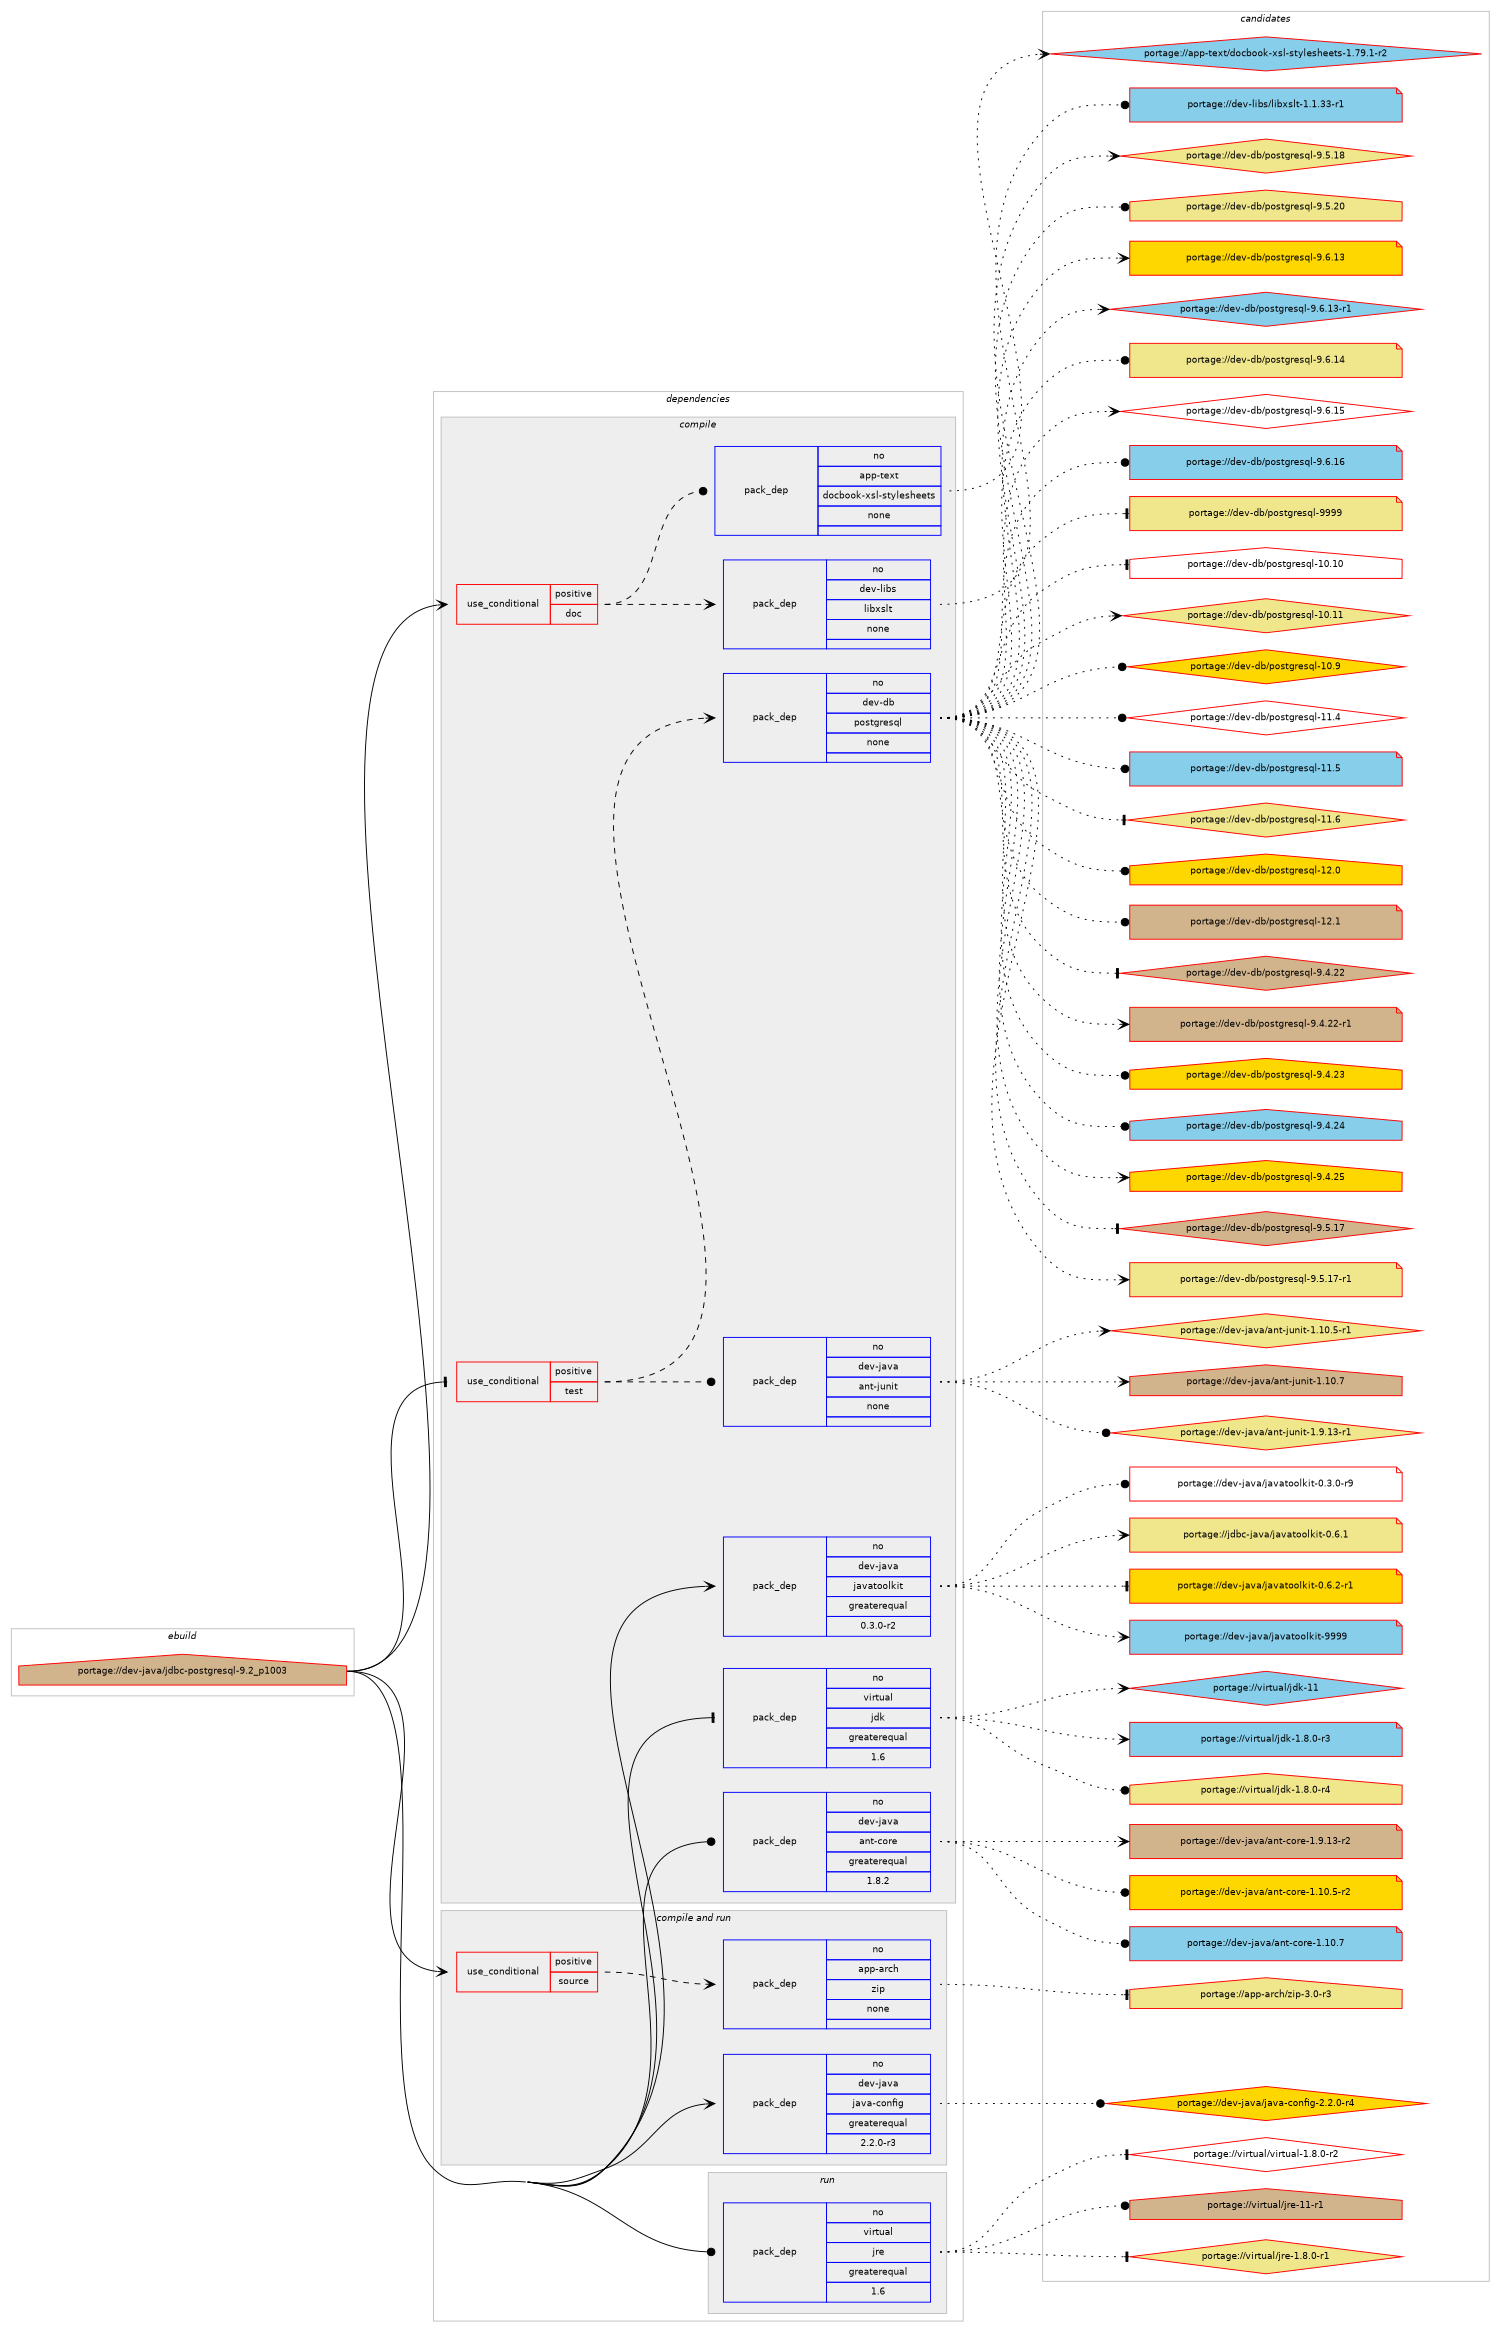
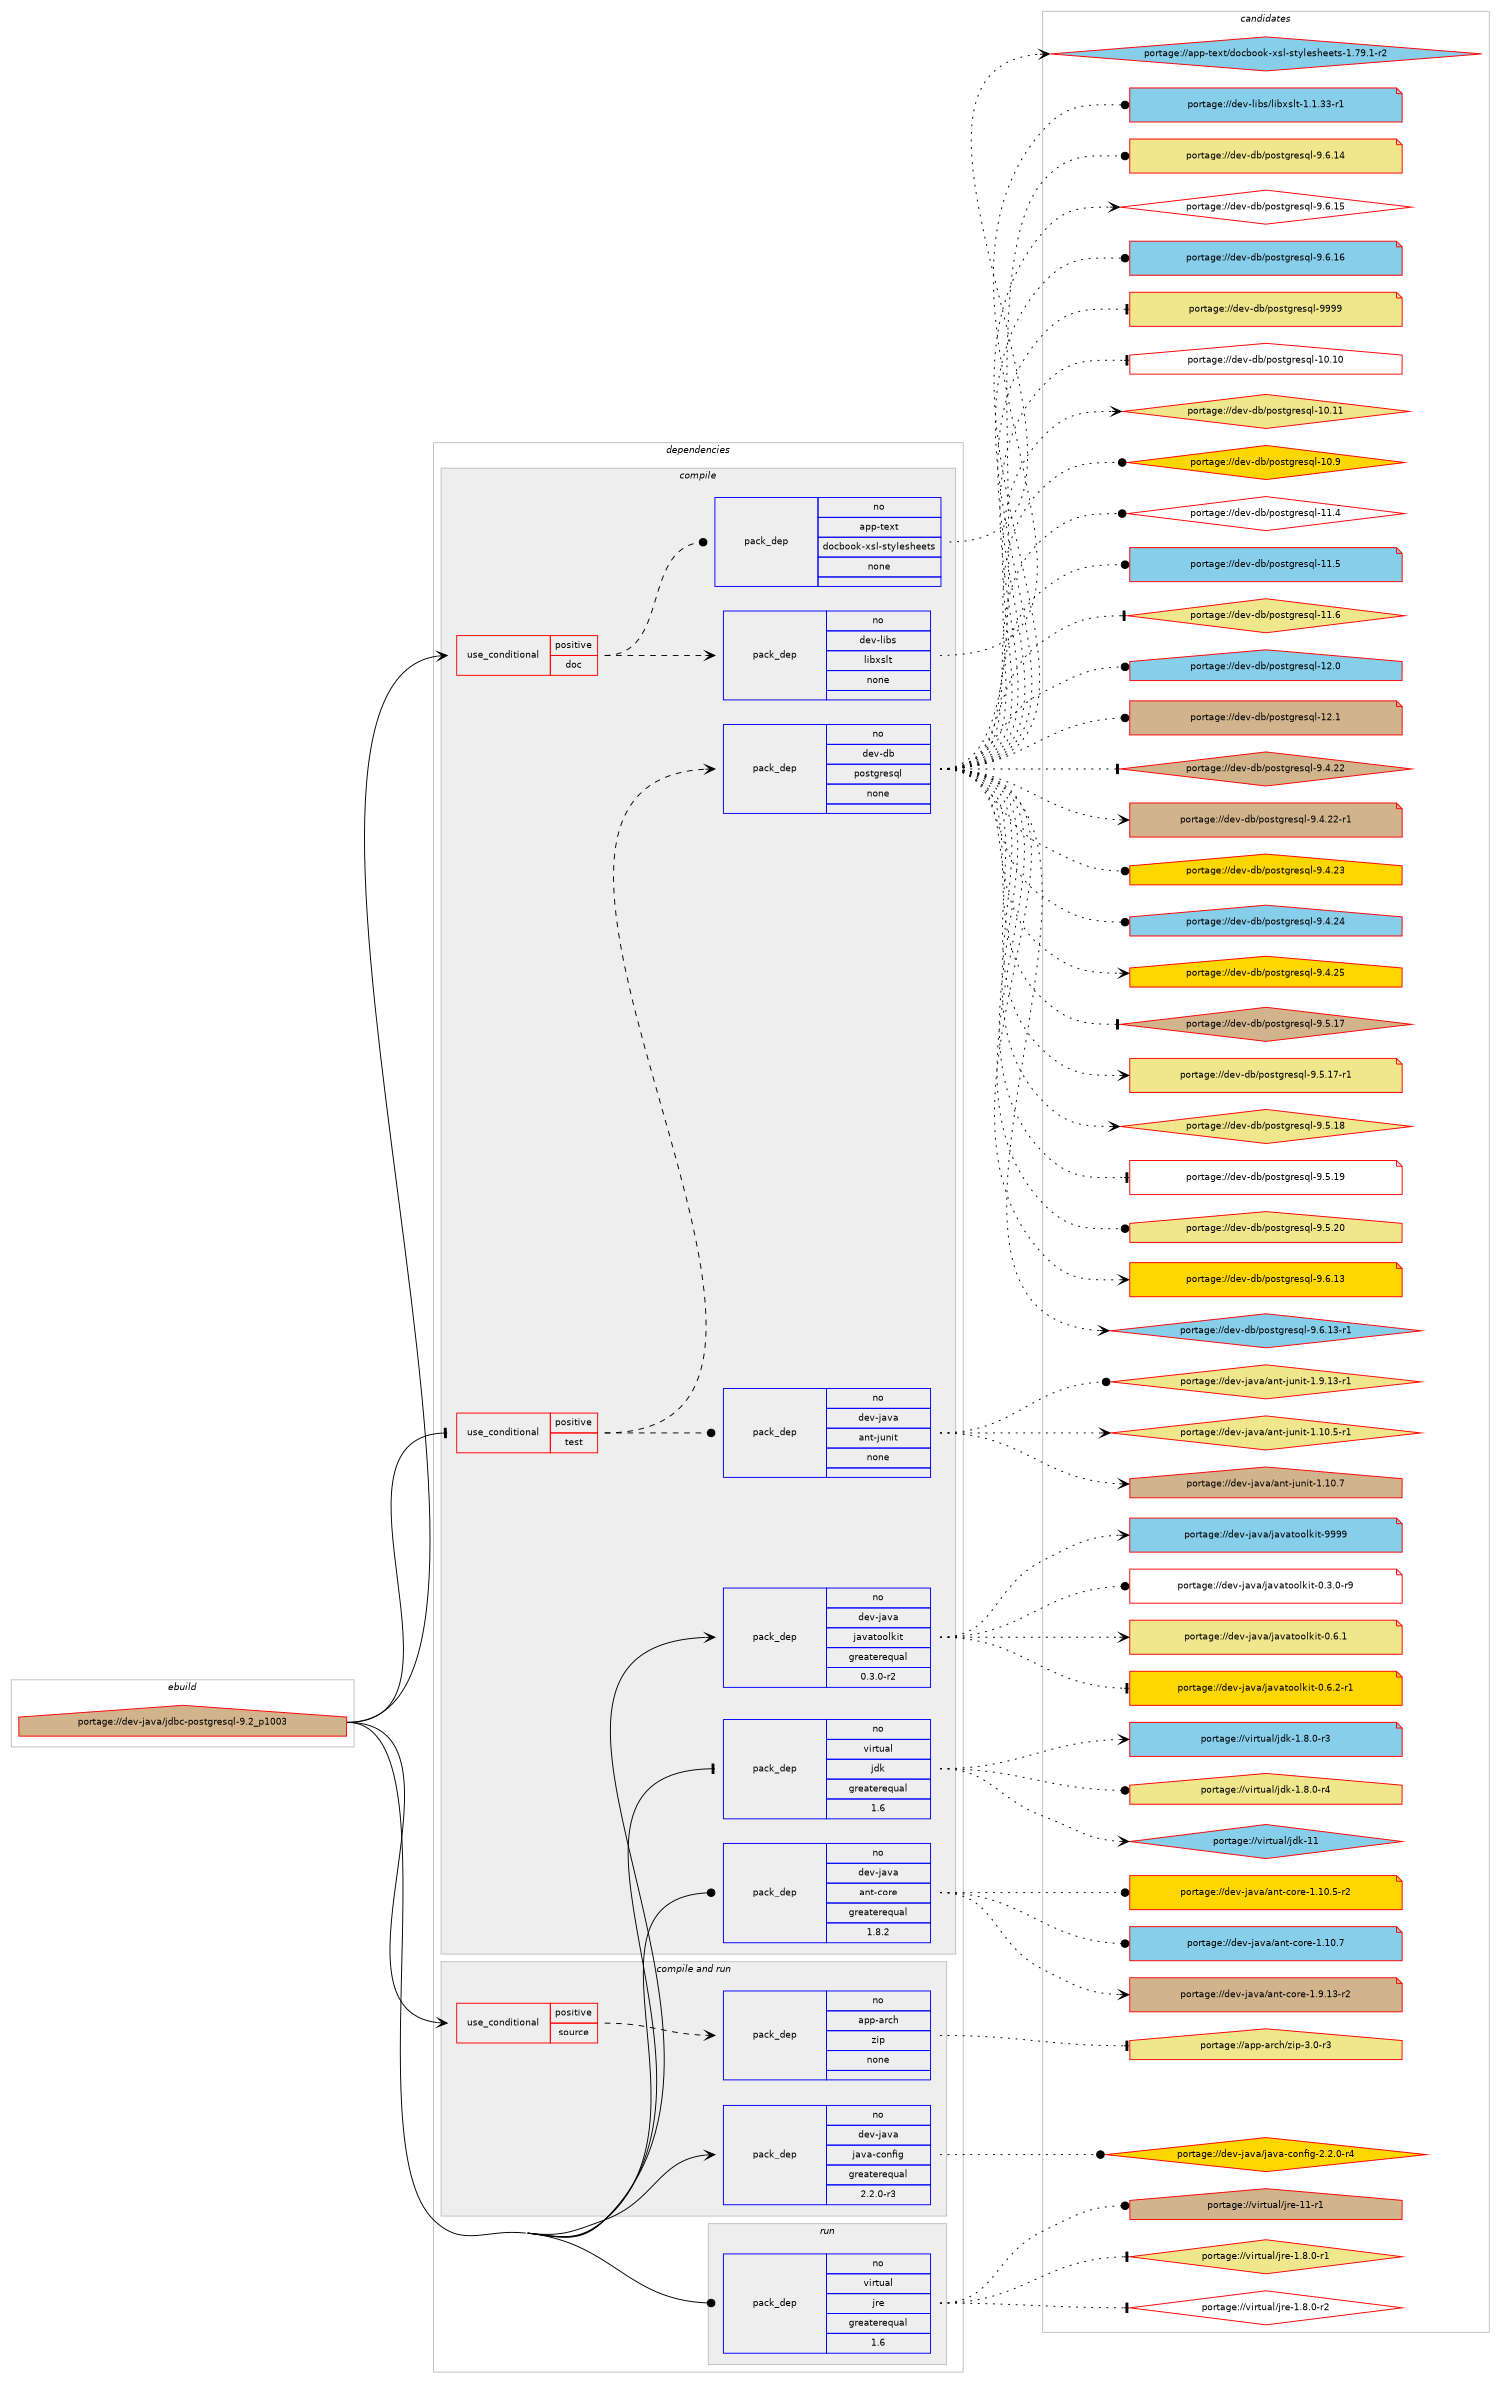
(1266, 871) -> (1266, 667)
none -> (1266, 1178)
(1266, 1535) -> (1266, 1637)
(1266, 2155) -> (1266, 2308)
